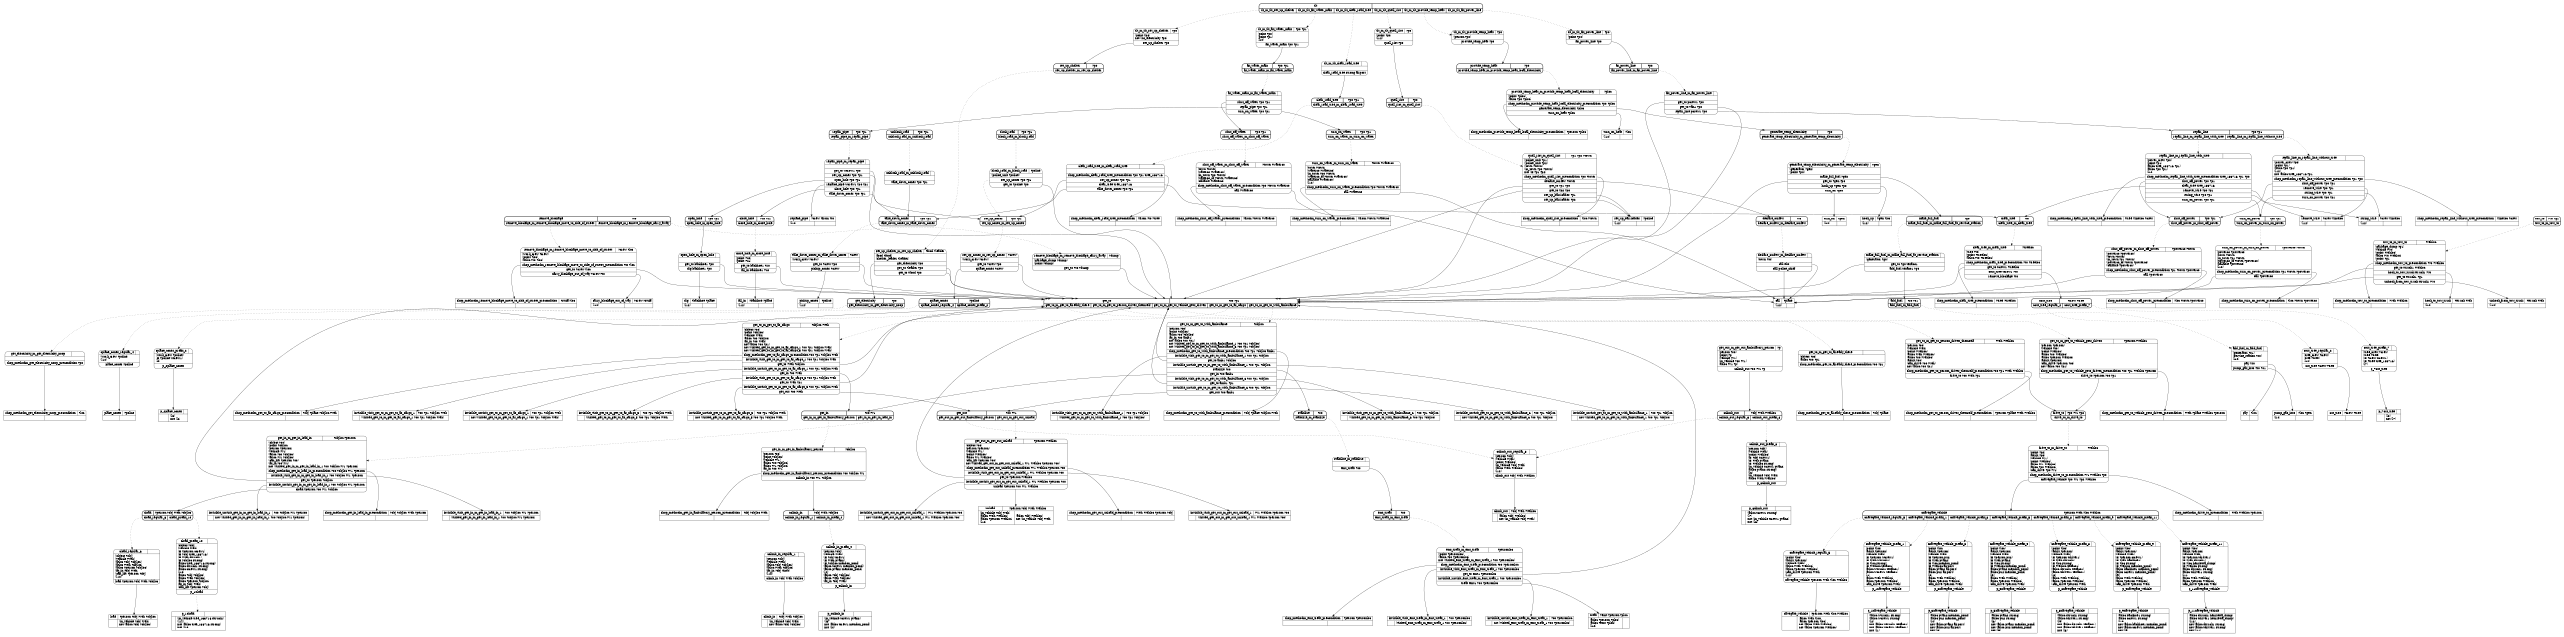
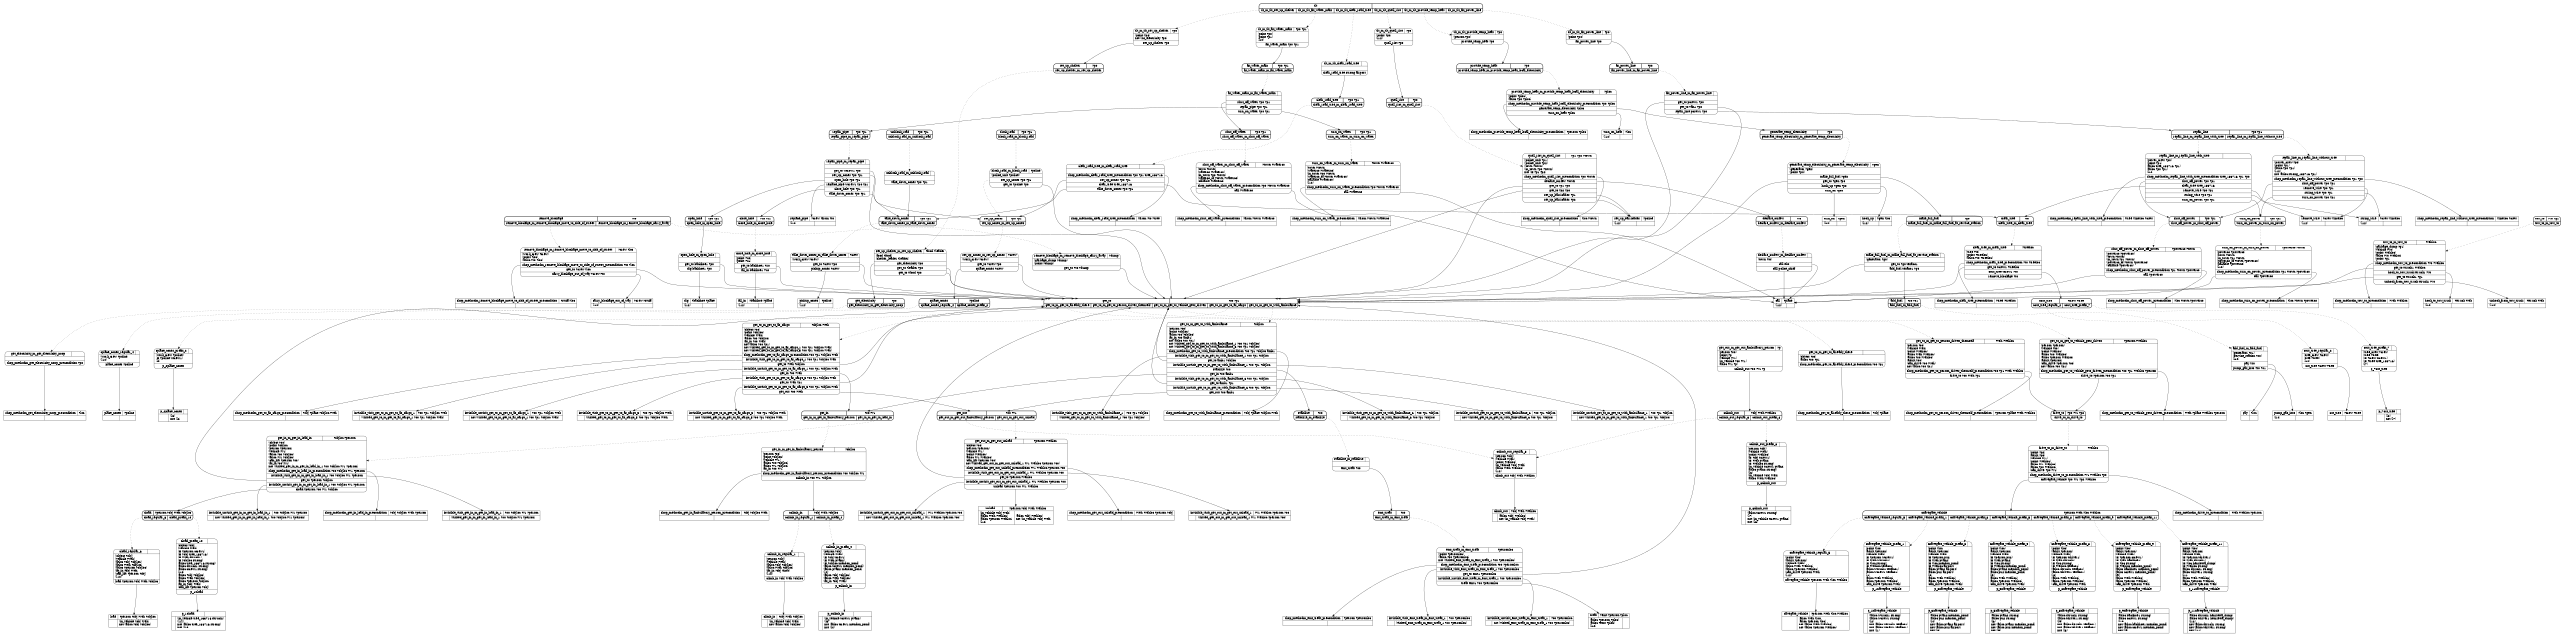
(2294, 174) -> (2296, 174)
none -> (797, 536)
(197, 602) -> (197, 602)
